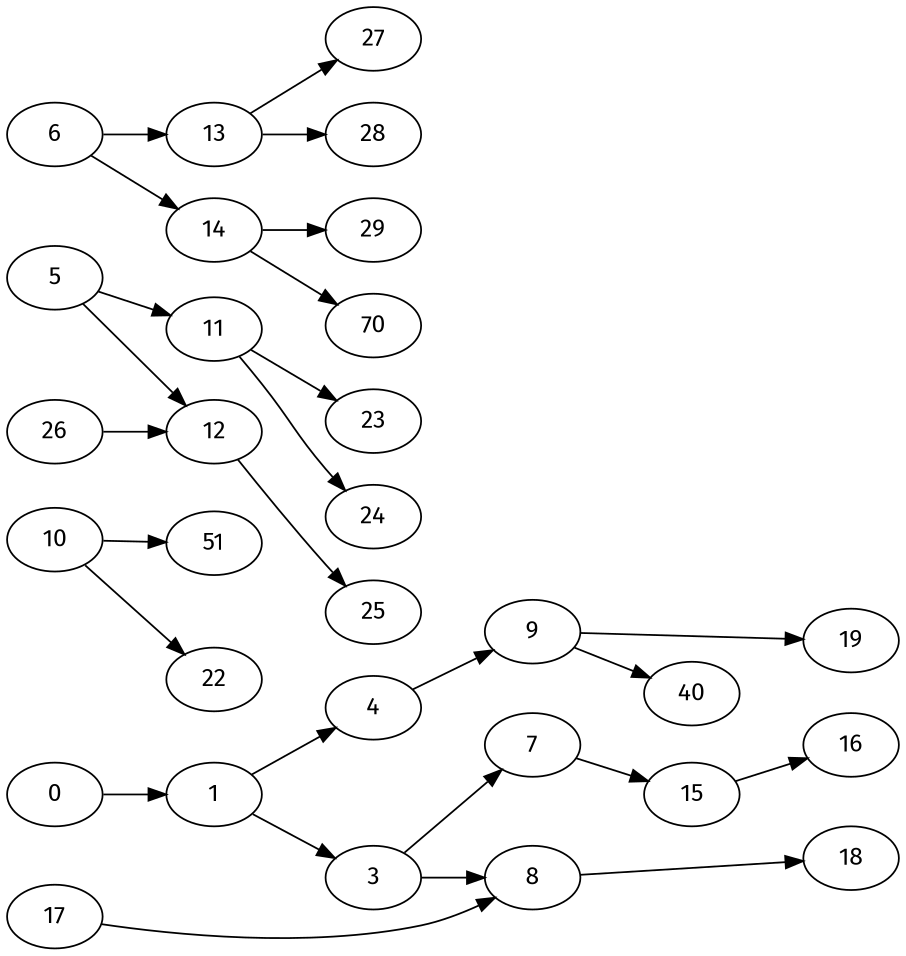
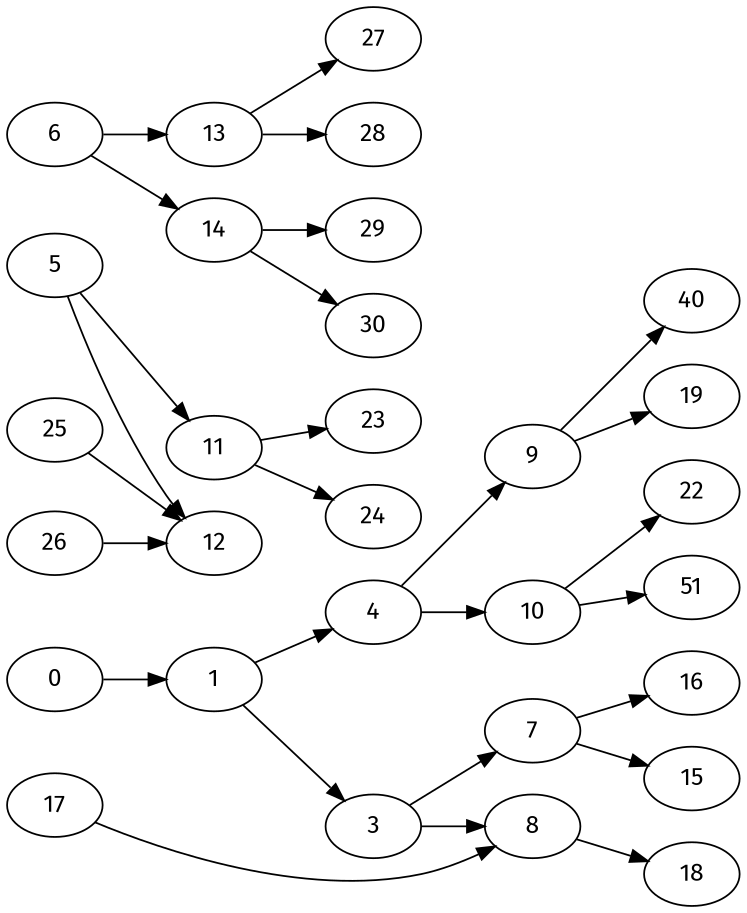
(373, 326) -> (373, 326)
(285, 517) -> (127, 481)
none -> (444, 612)
(763, 772) -> (604, 709)
